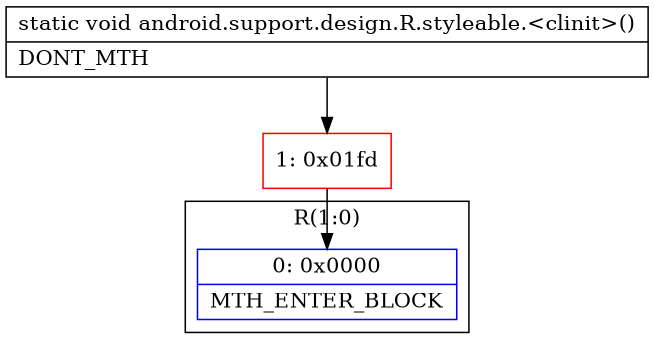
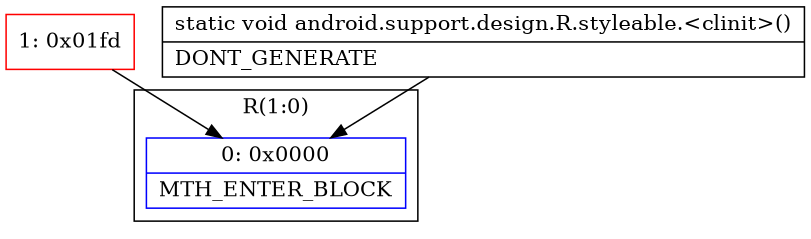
(84, 59) -> (277, 59)
(327, 97) -> (386, 103)
